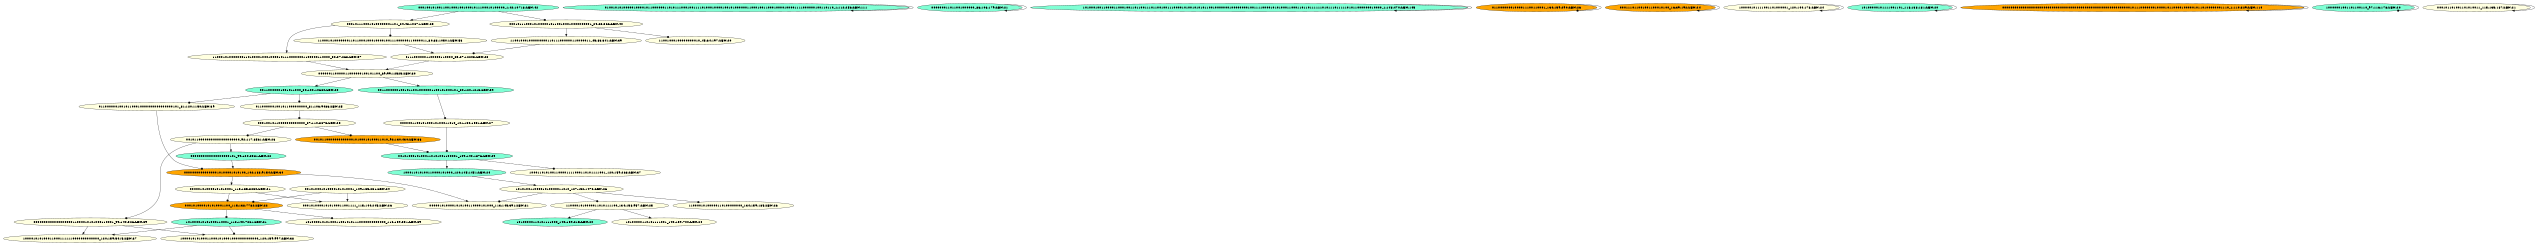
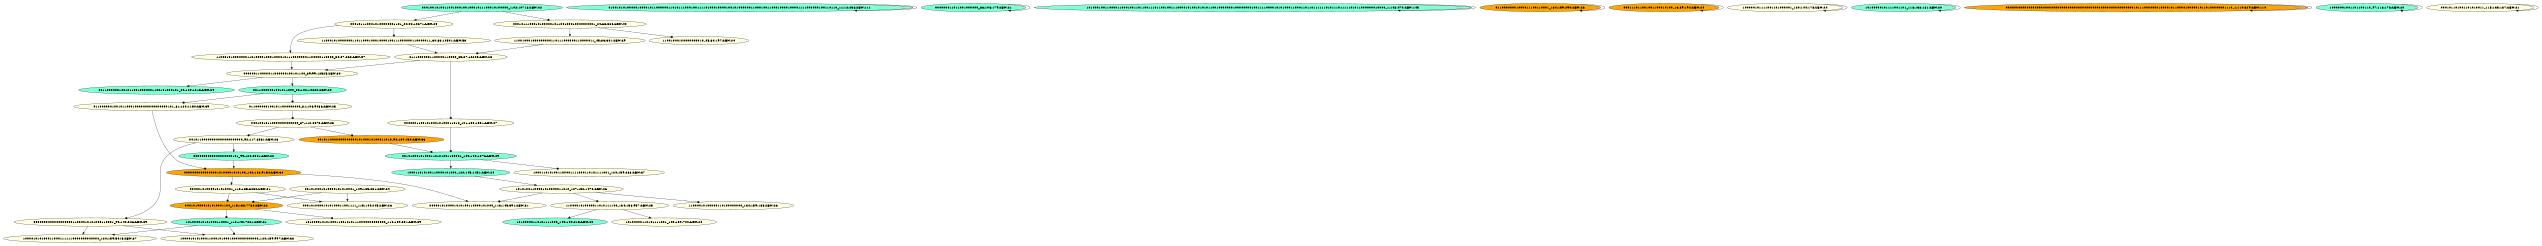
(441, 106) -> (451, 89)
